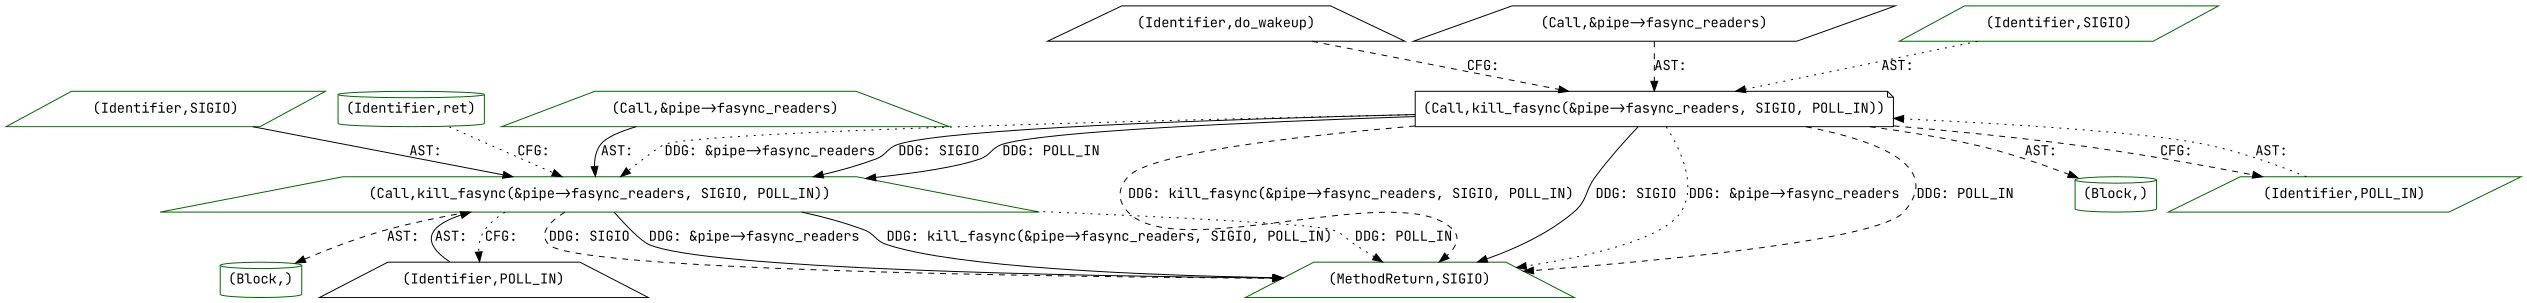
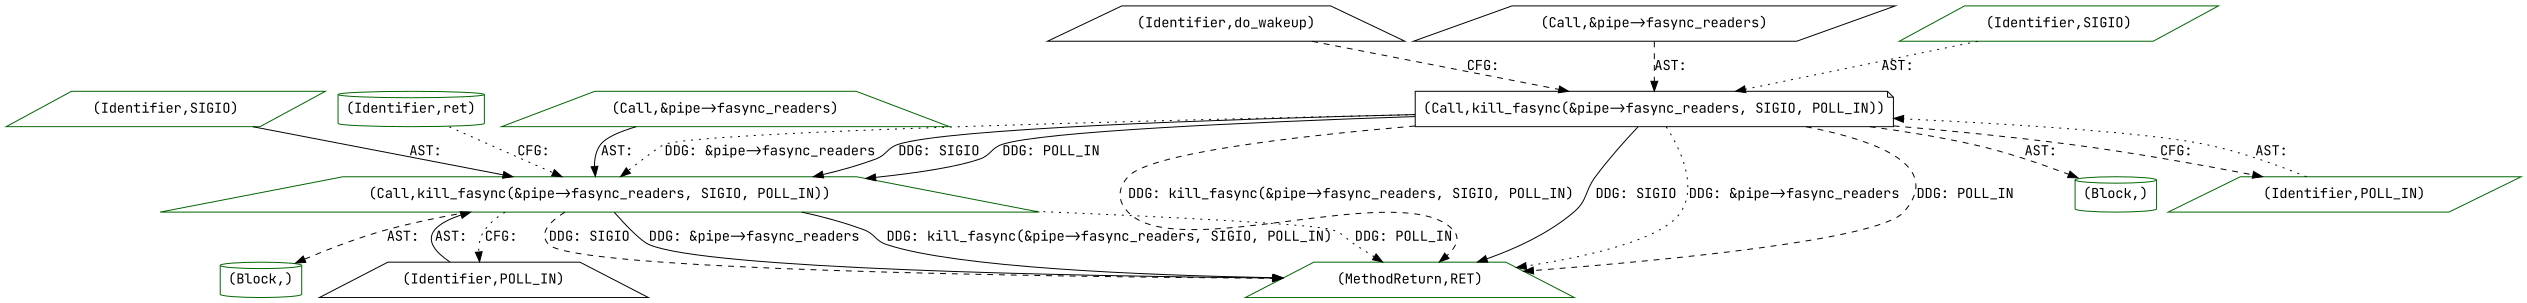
(1410, 280) -> (1410, 280)
